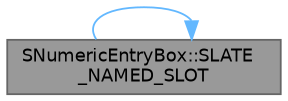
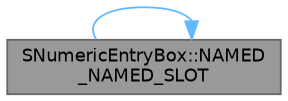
(144, 67) -> (144, 67)
